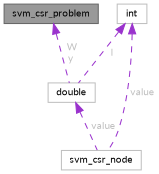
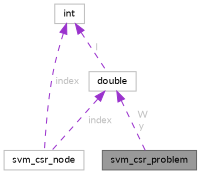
(63, 58) -> (133, 125)
(141, 93) -> (67, 81)
(102, 126) -> (99, 121)
